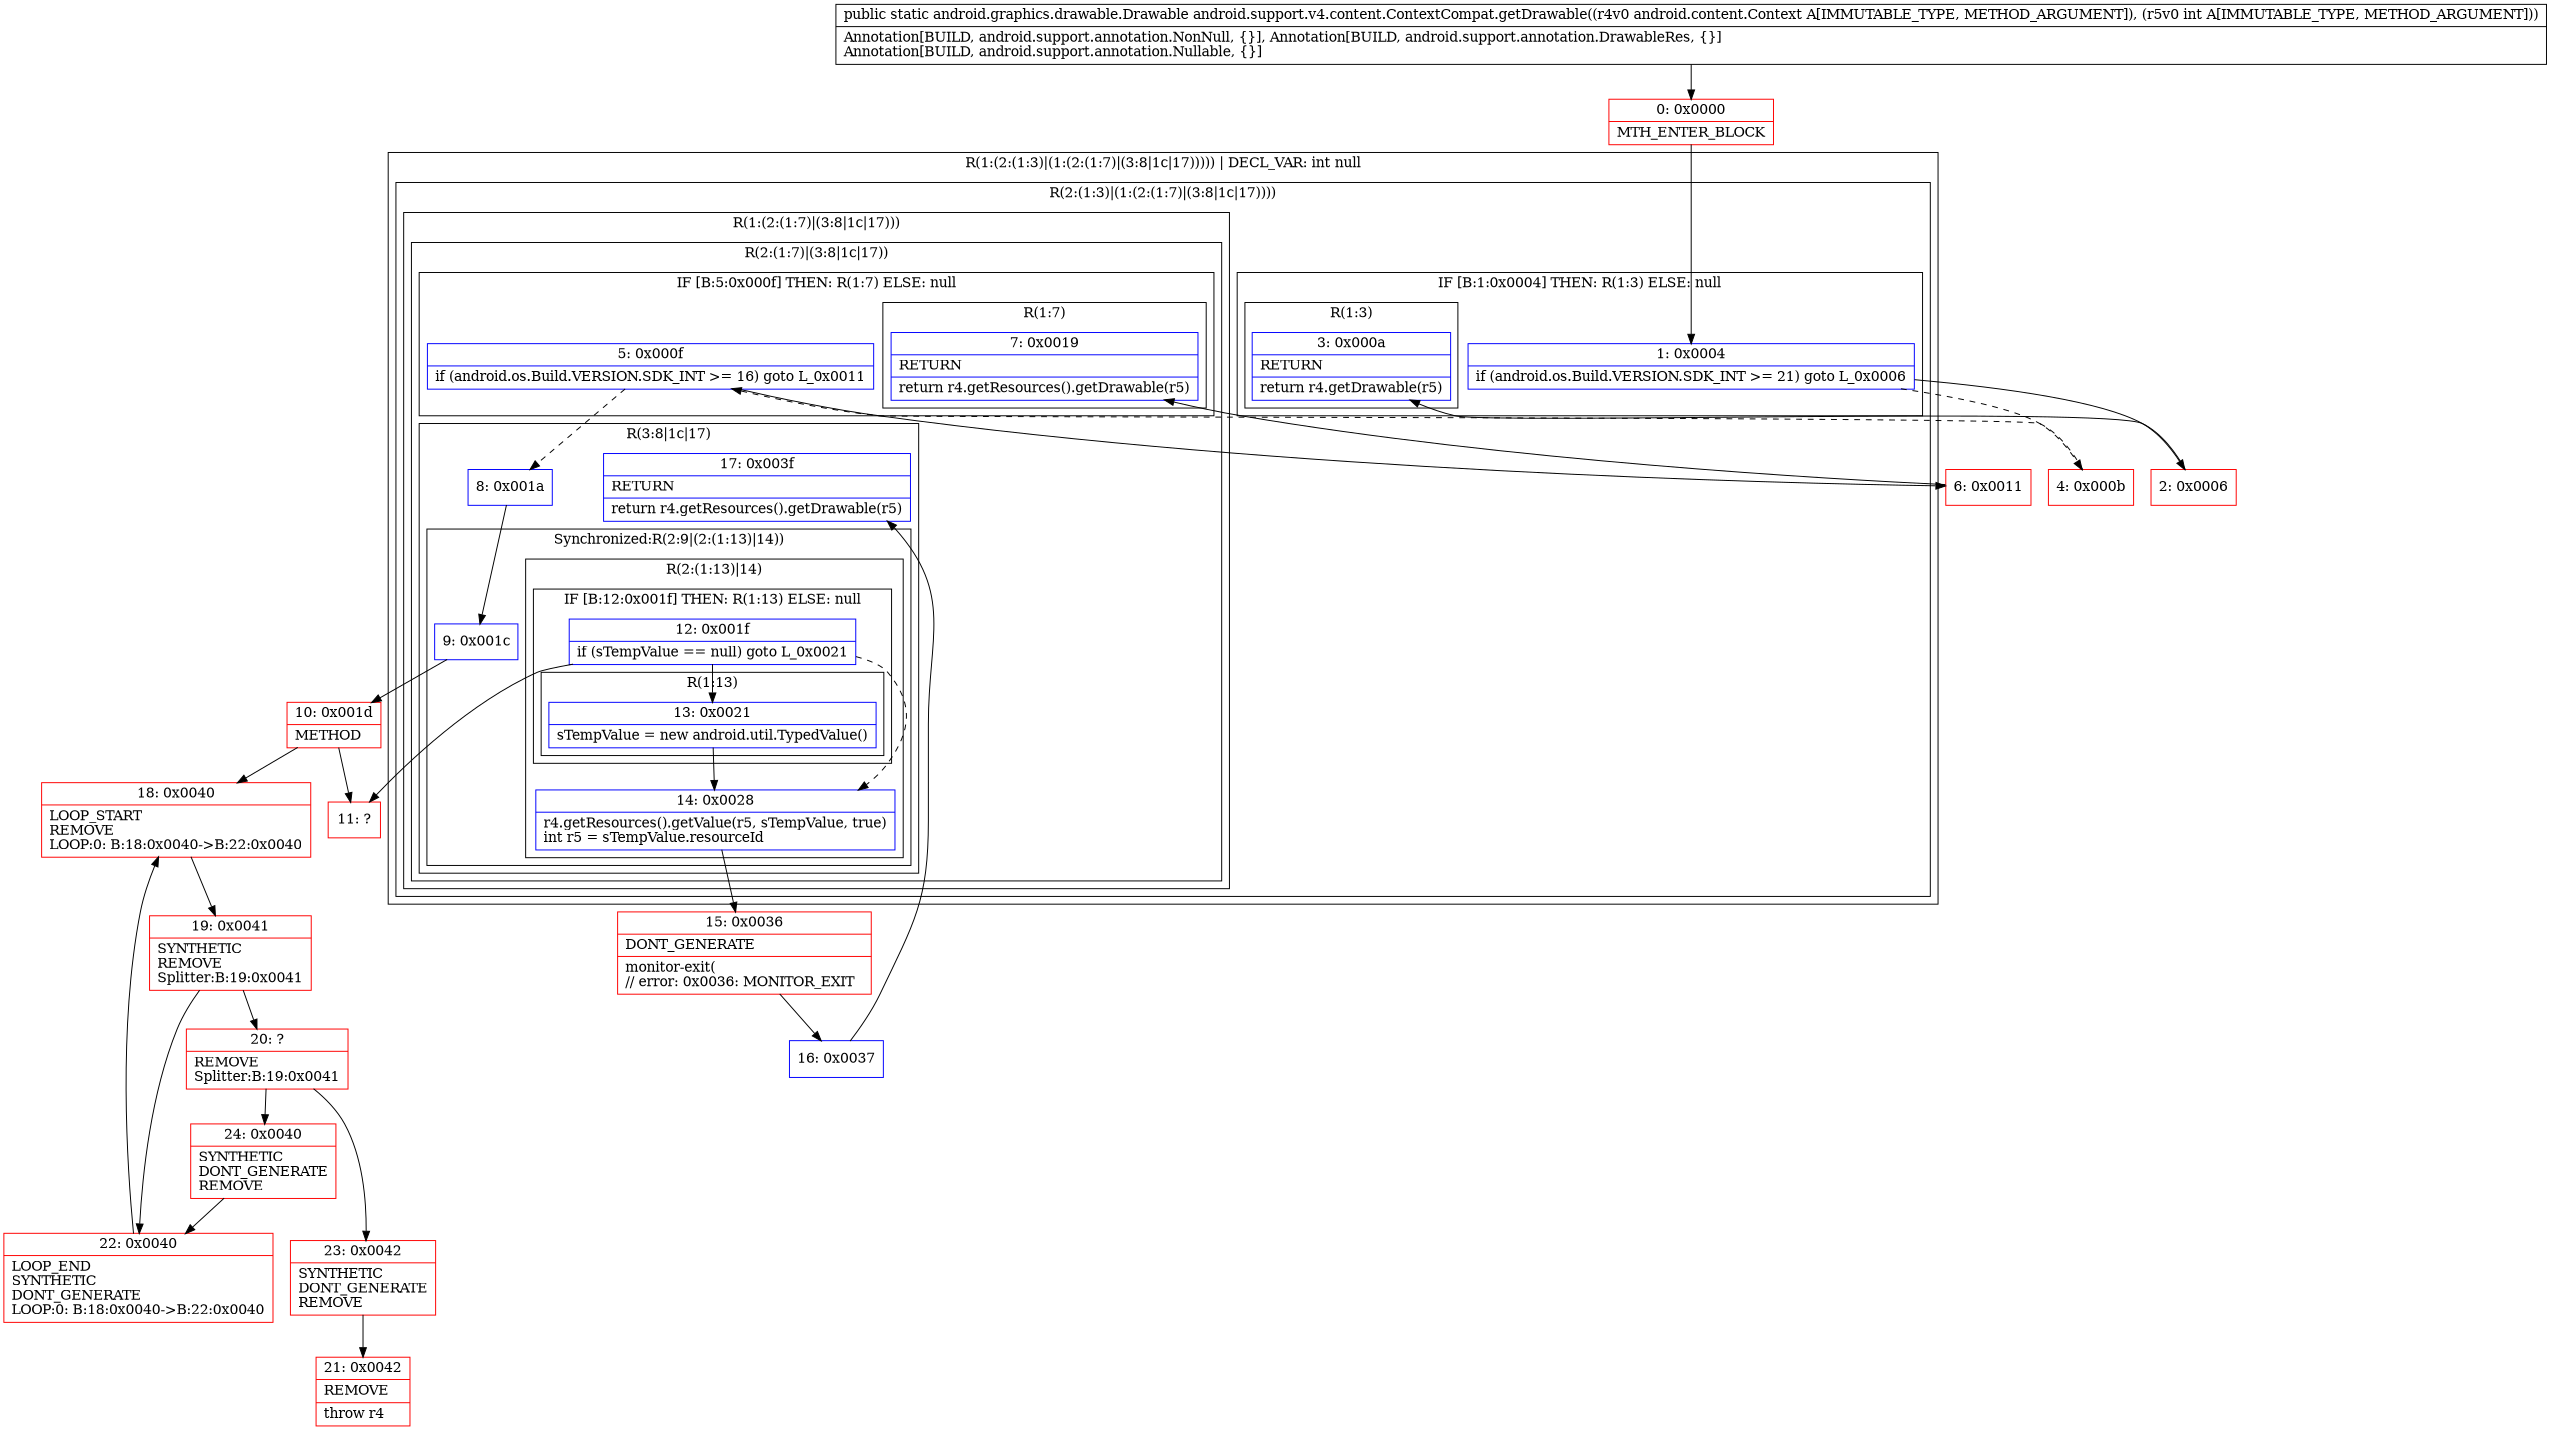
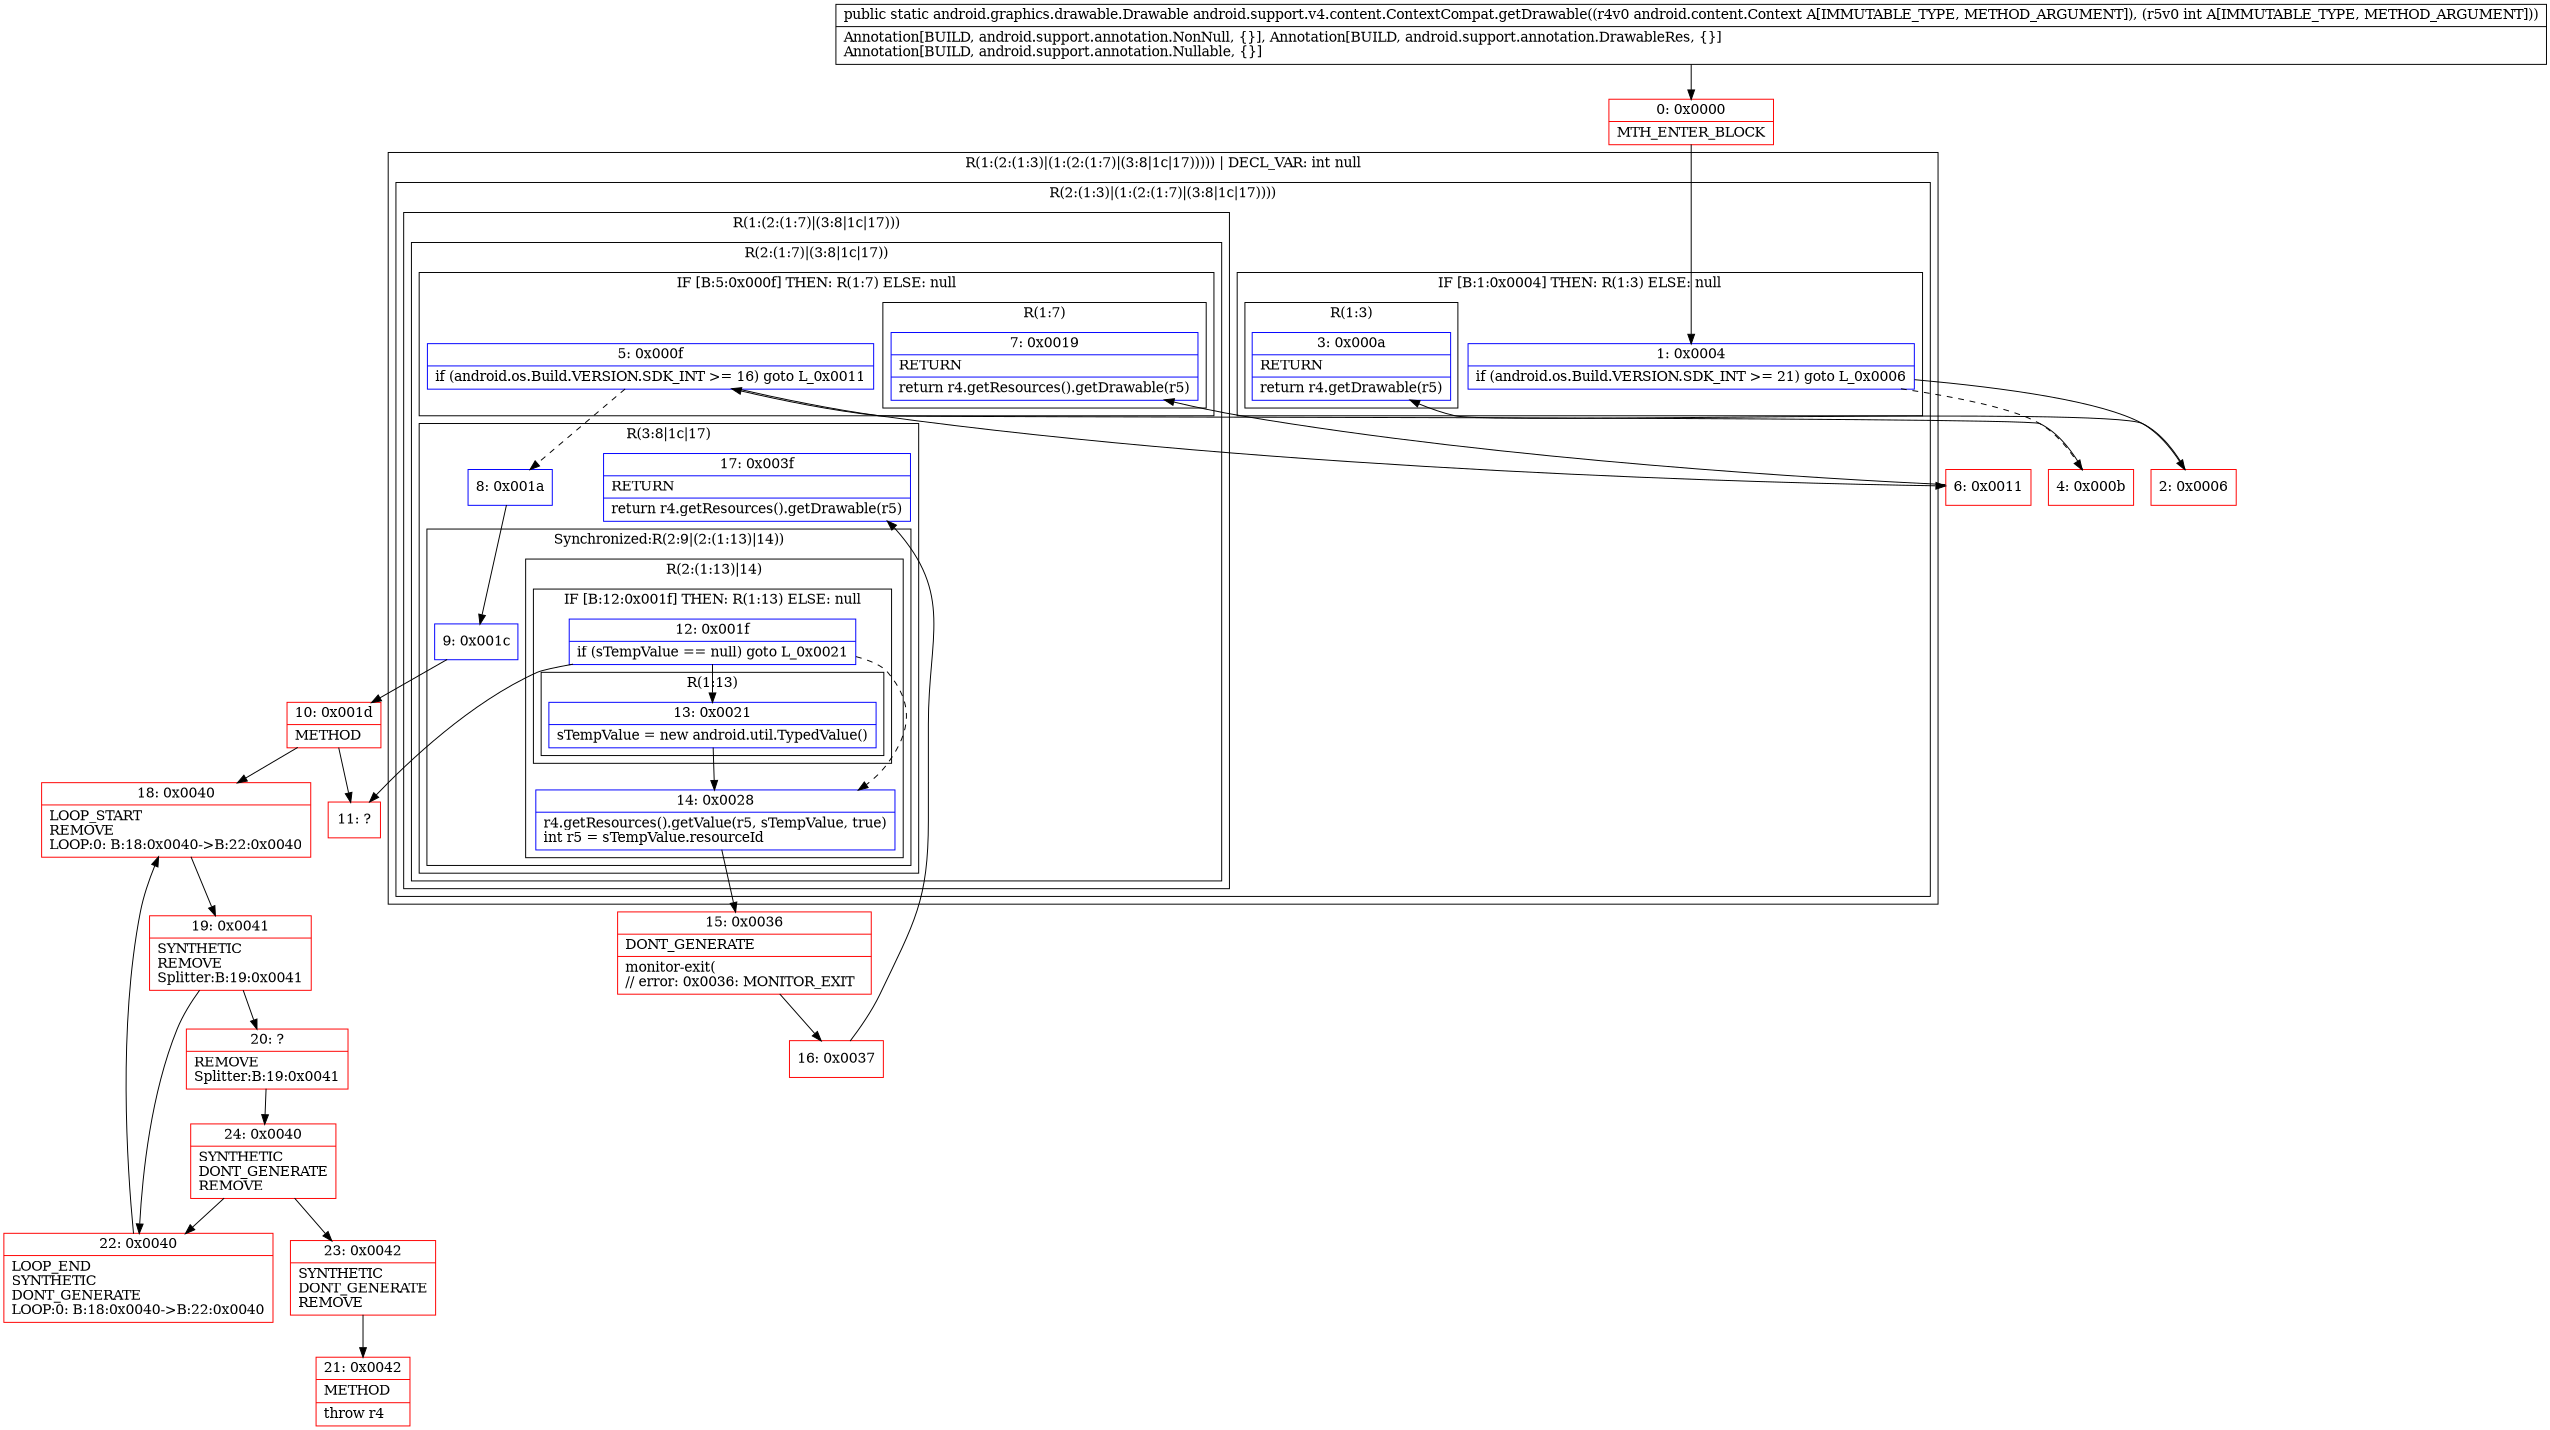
(1421, 418) -> (1421, 418)
(836, 1059) -> (836, 1059)
(356, 1153) -> (310, 1216)
(356, 1391) -> (357, 1391)
